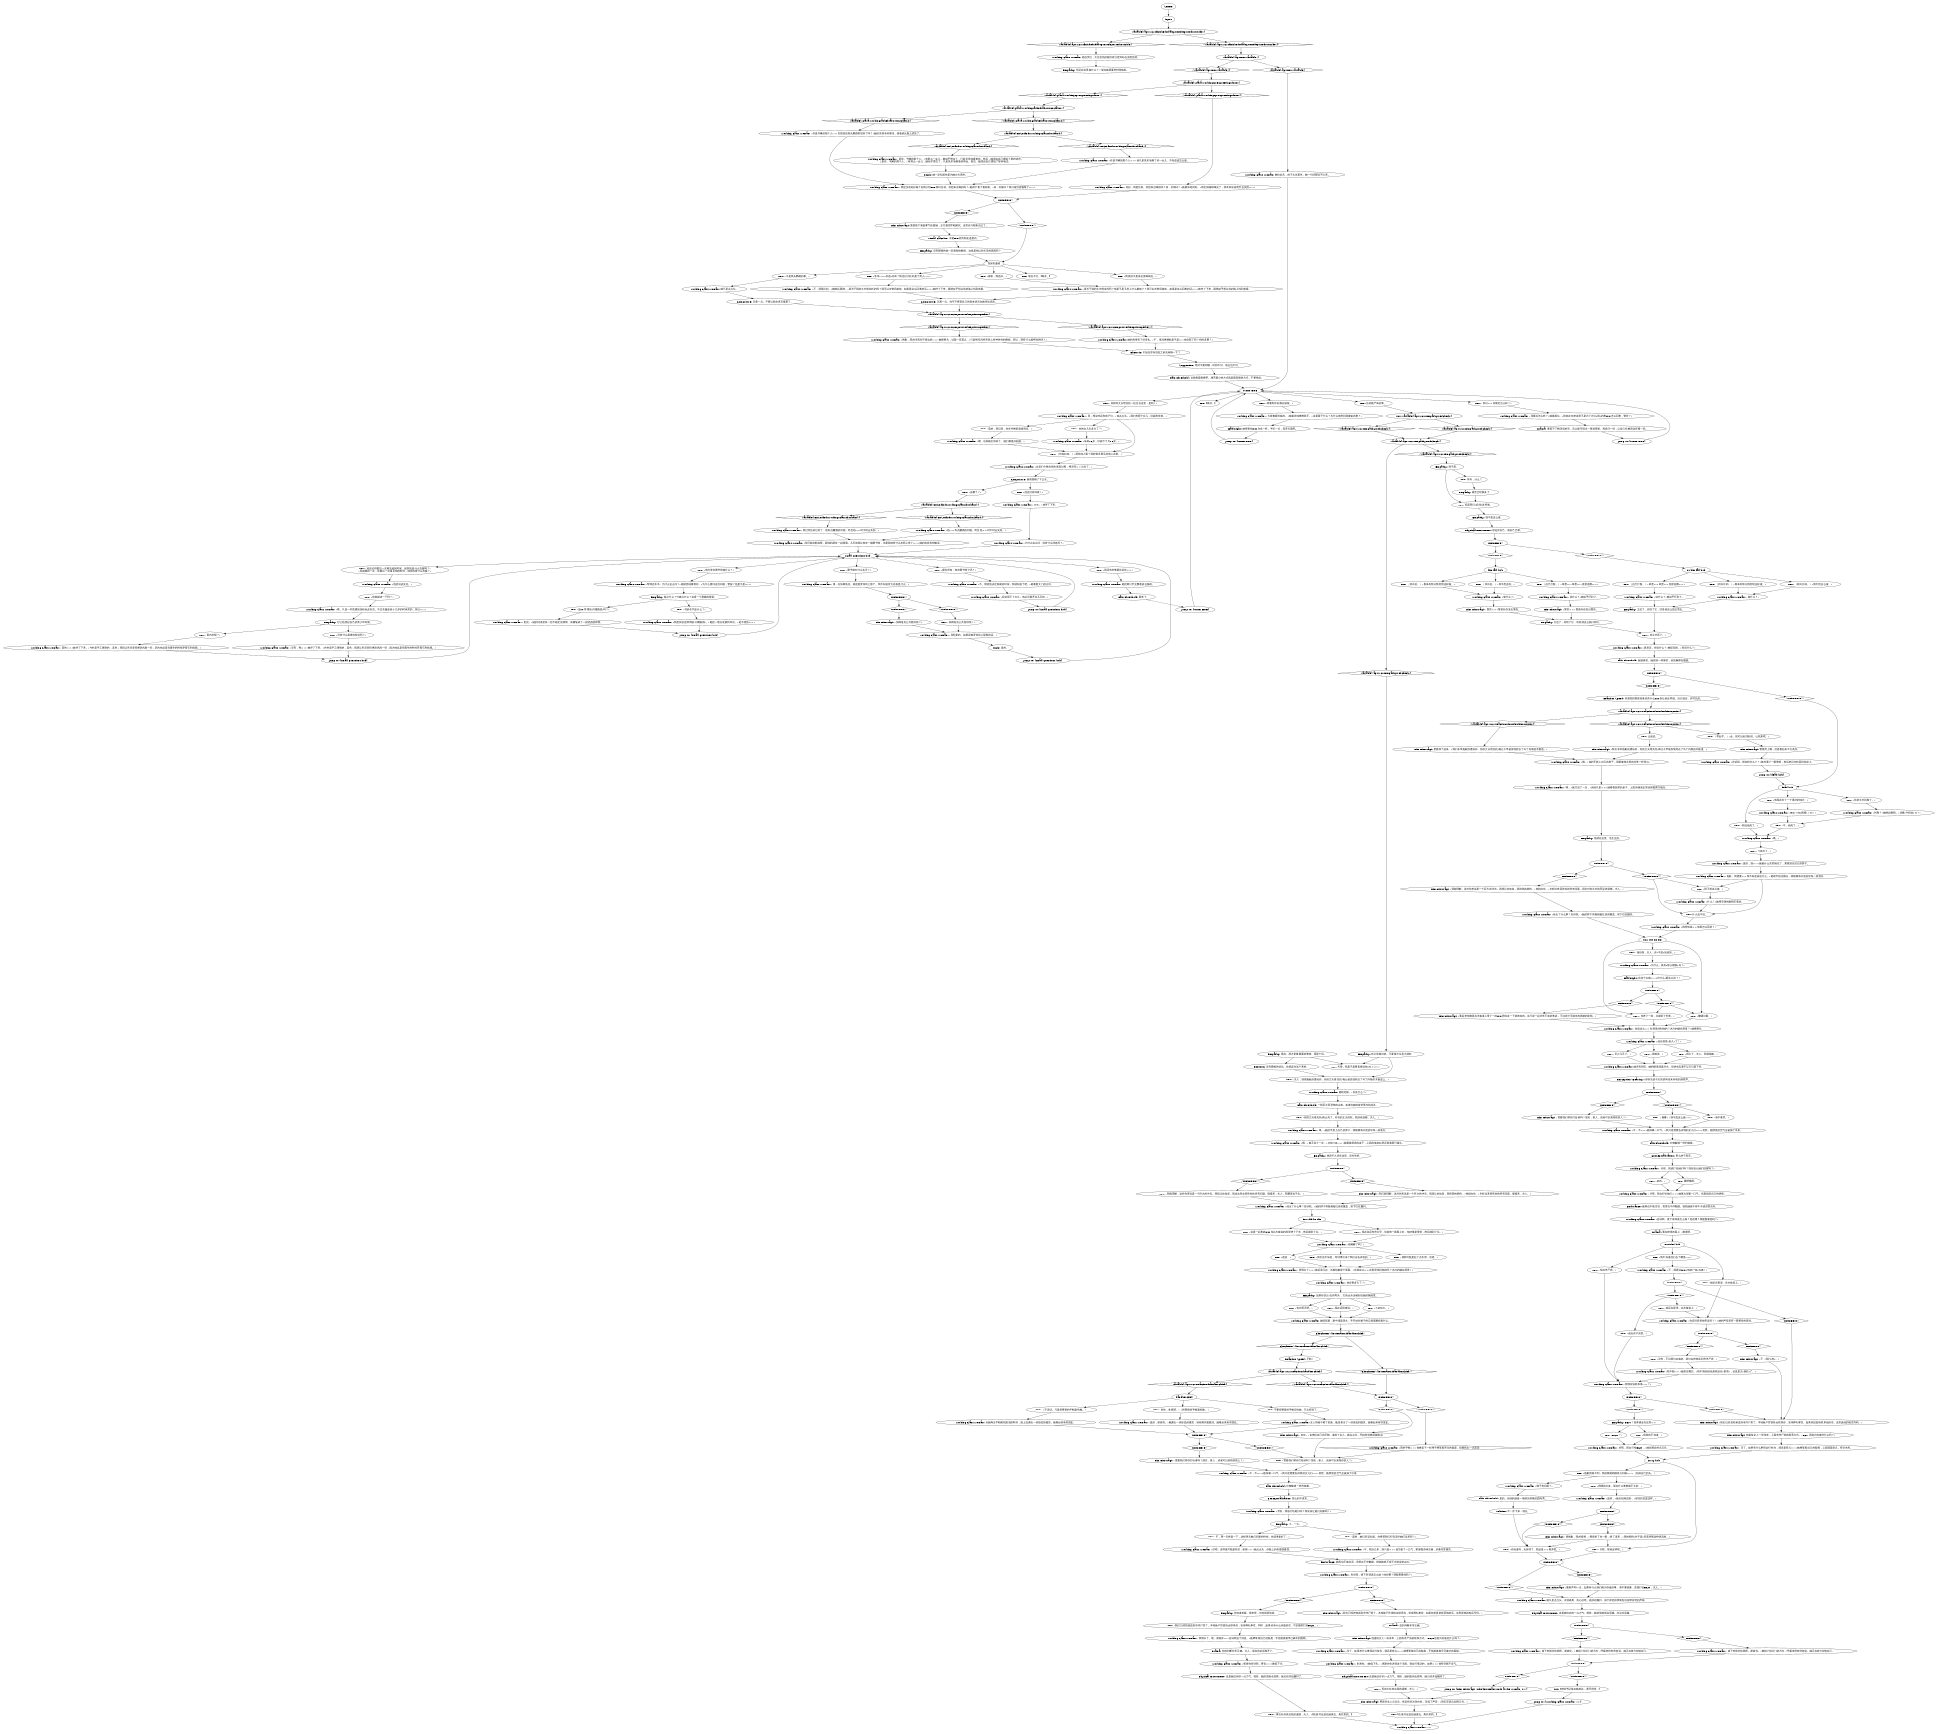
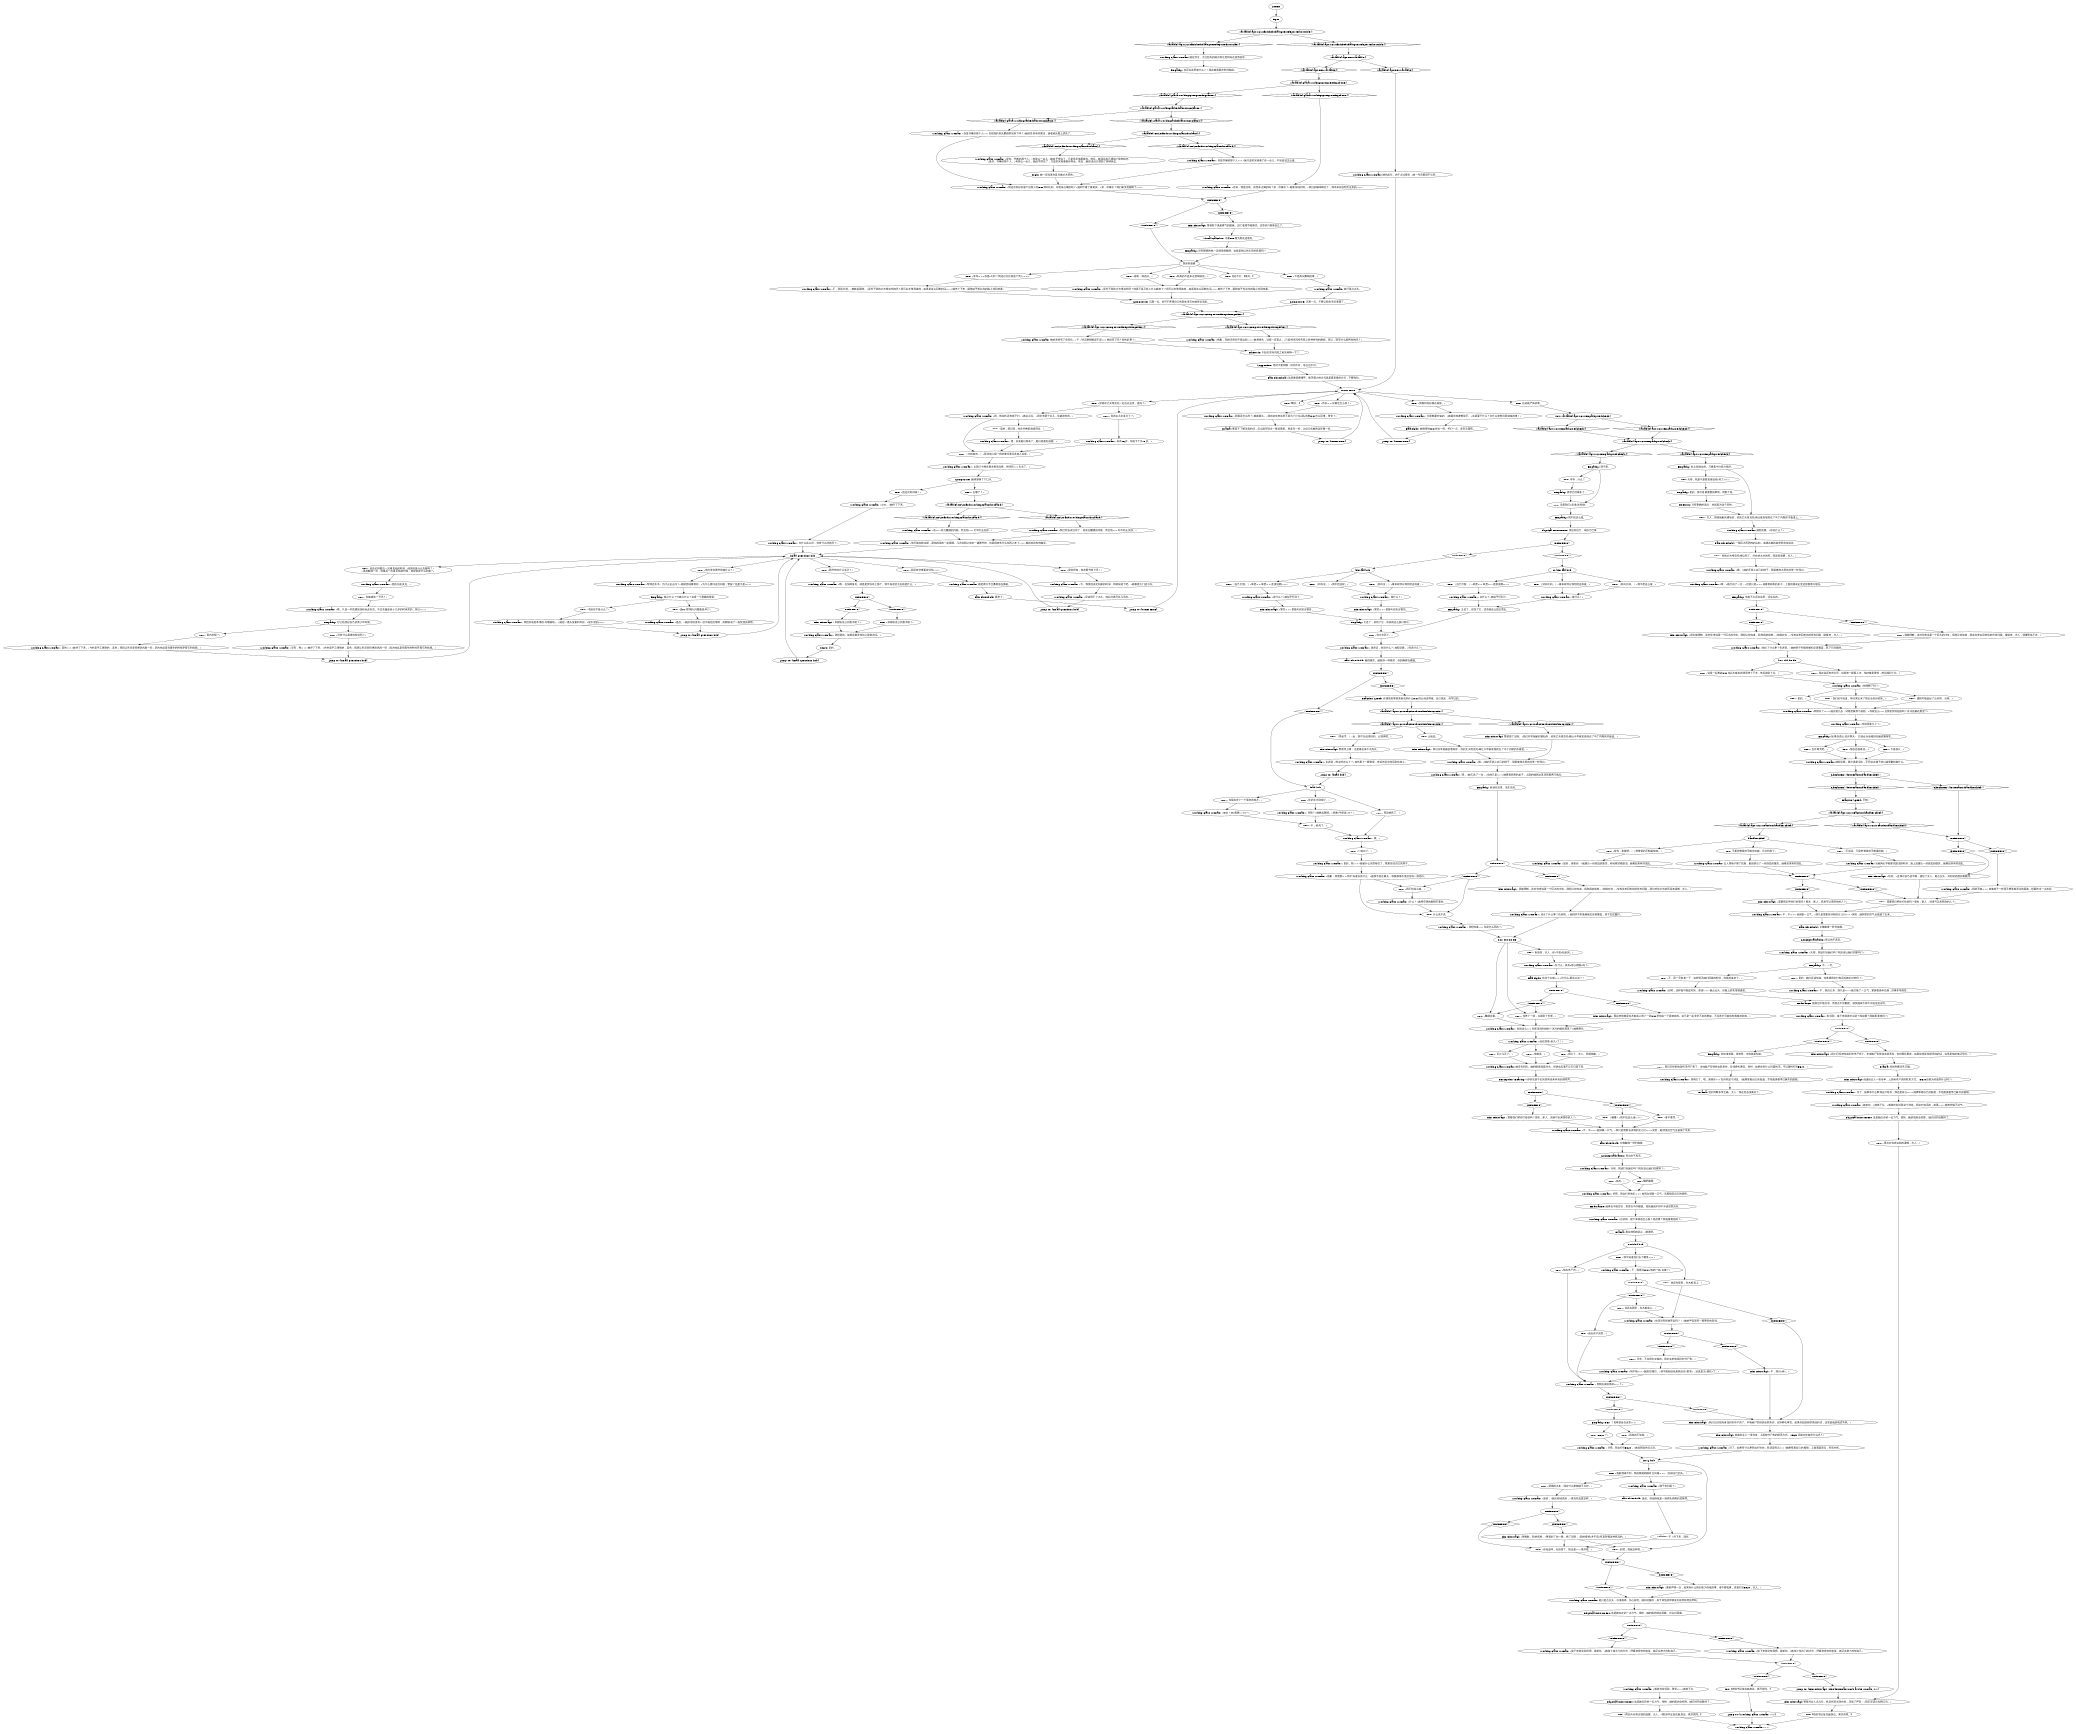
(1100, 422) -> (1119, 409)
(1326, 1060) -> (1706, 485)
(1426, 1448) -> (1998, 889)
(1246, 1657) -> none
